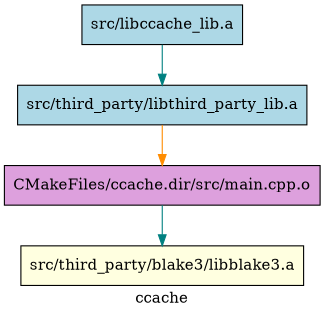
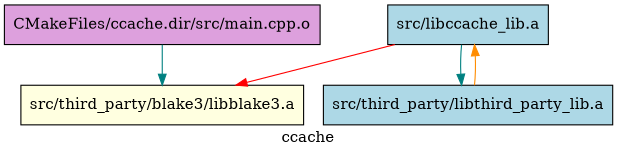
none -> (321, 63)
(162, 140) -> (475, 71)
